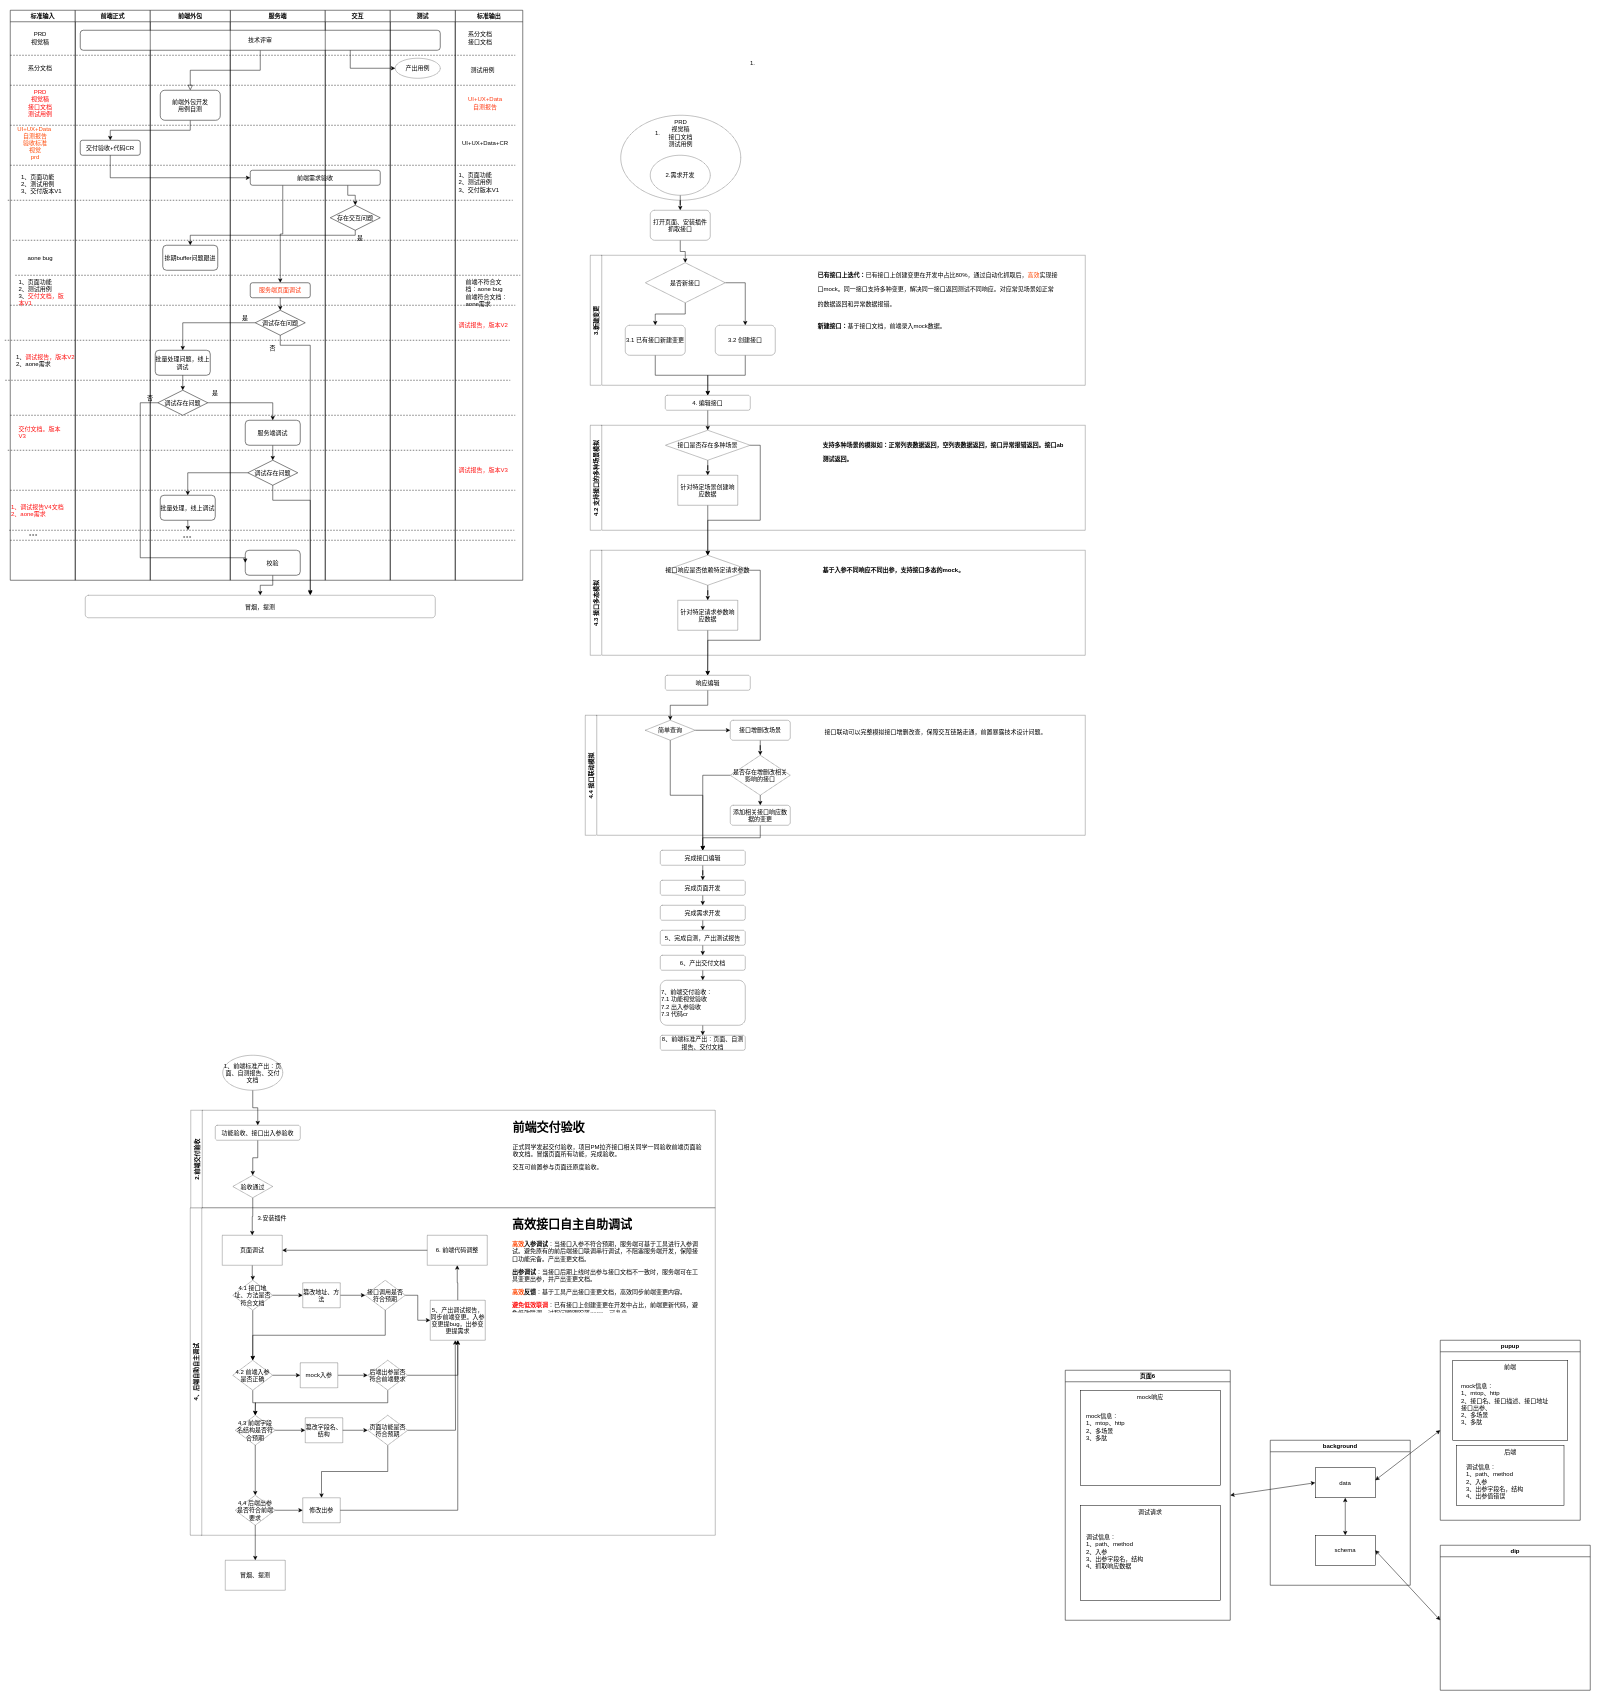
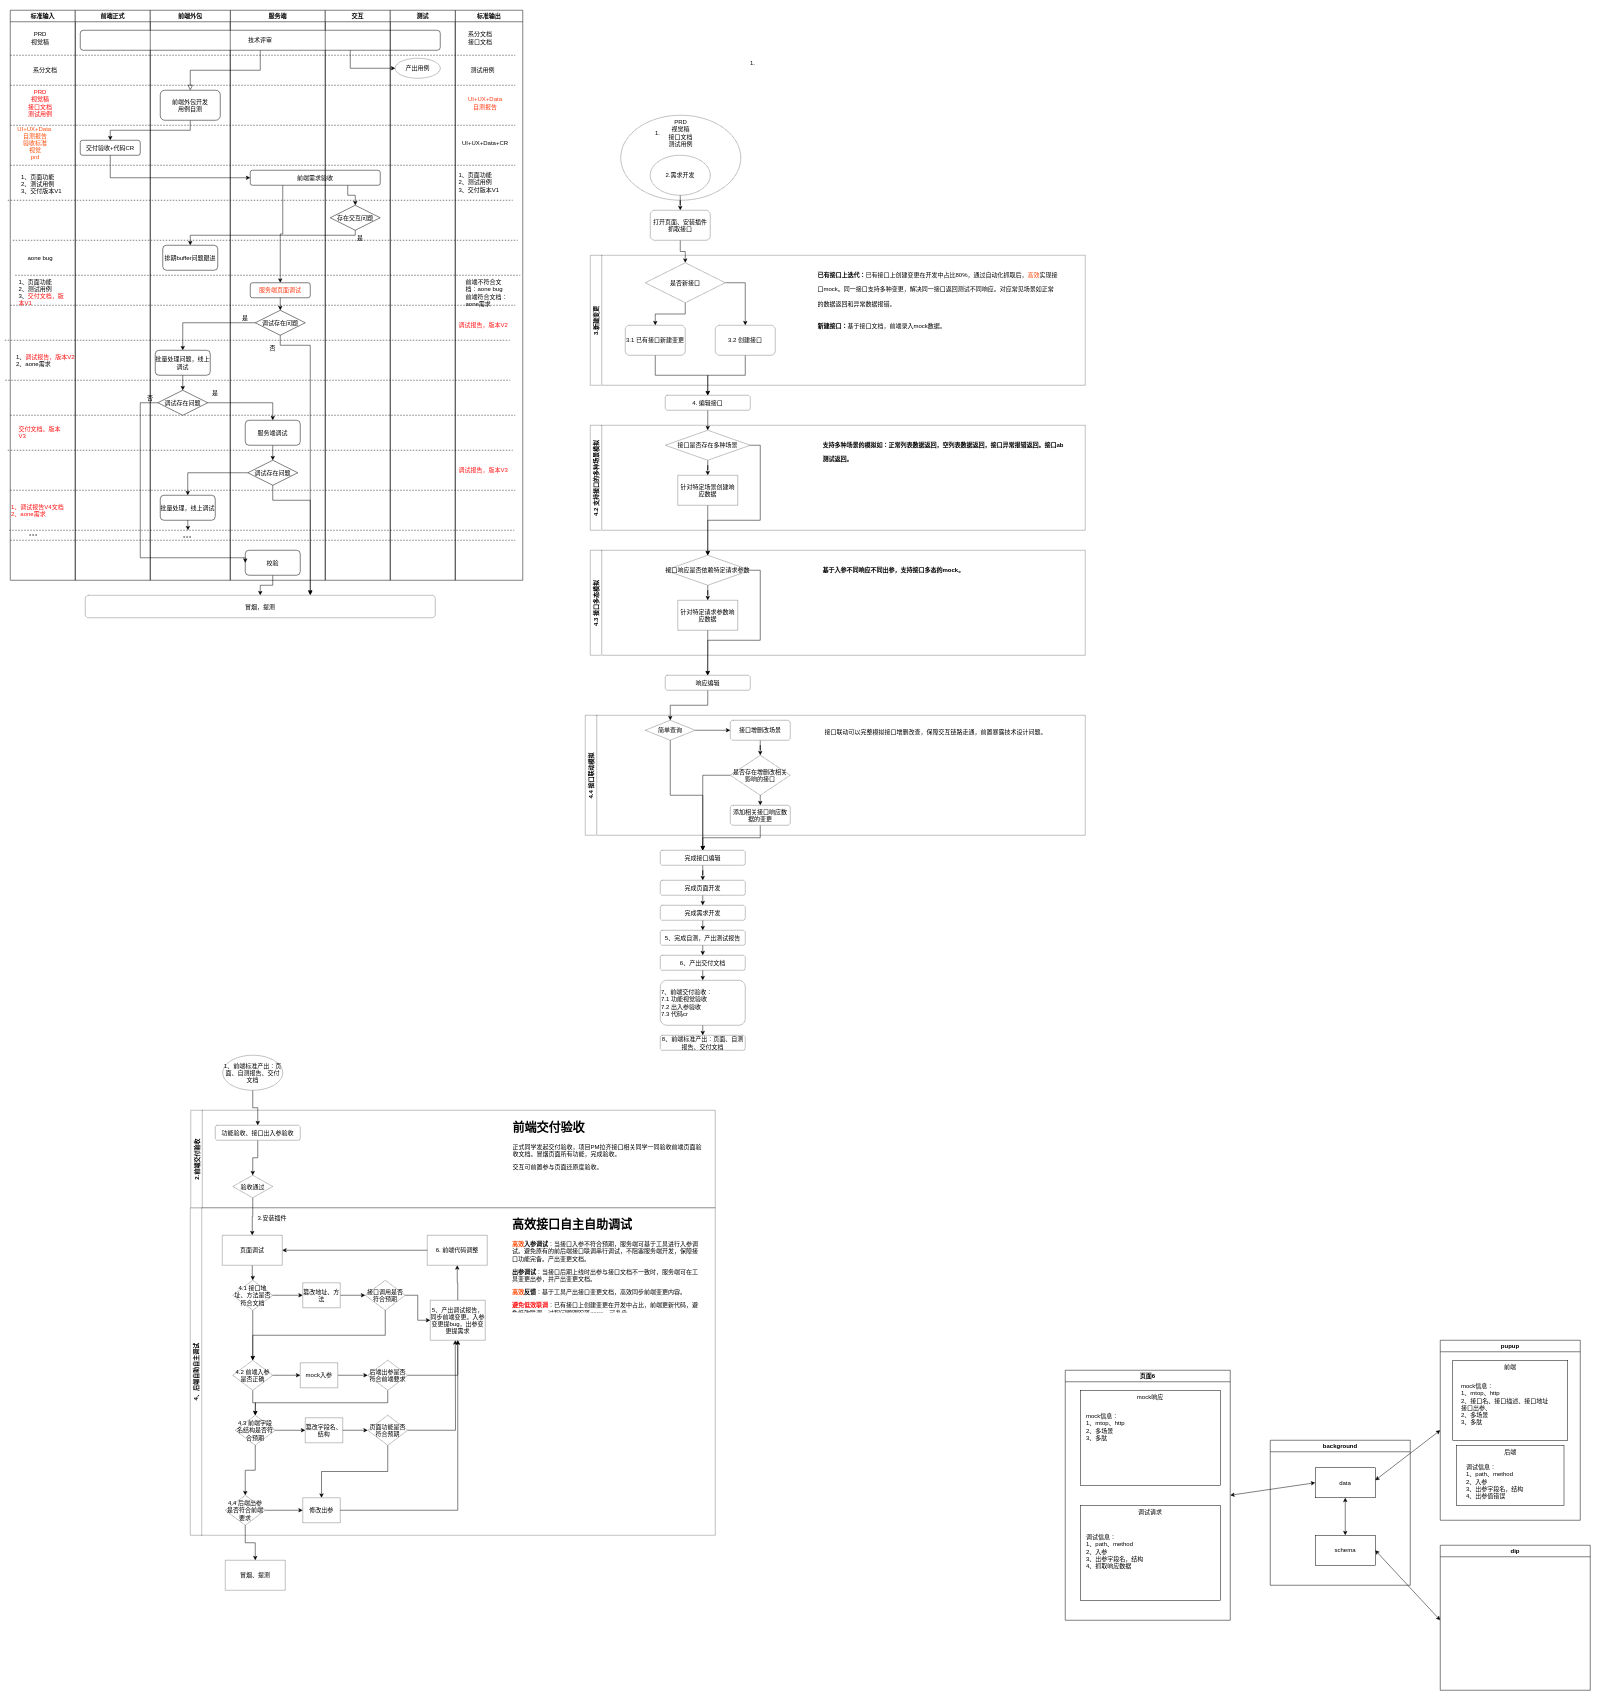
(40, 68) -> (45, 70)
(255, 1510) -> (245, 1510)
